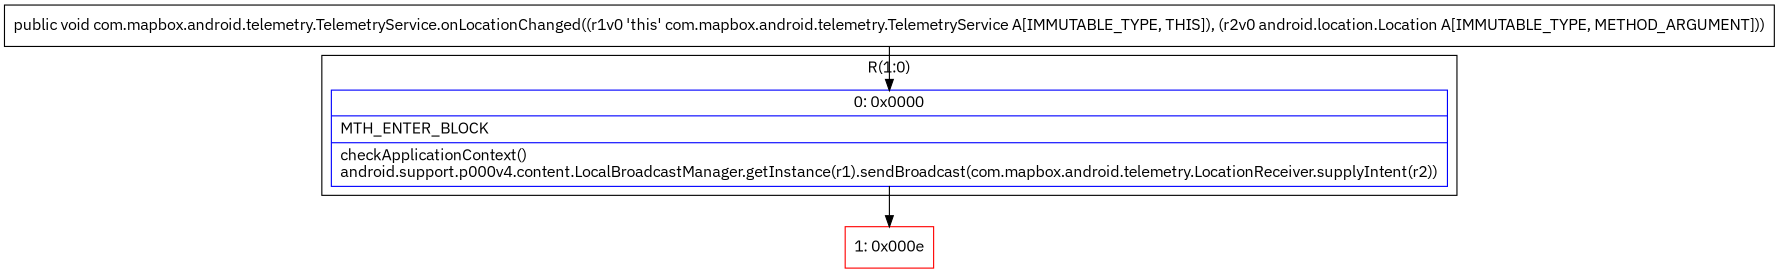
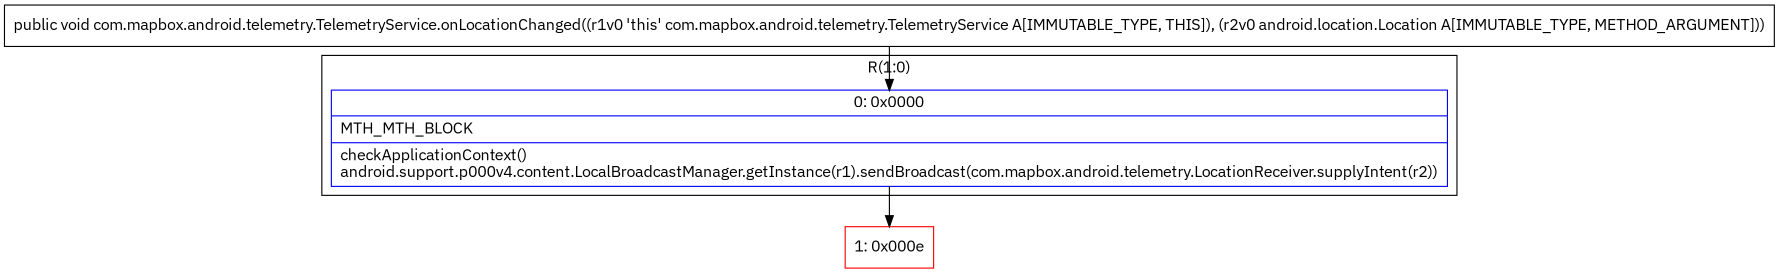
(415, 129) -> (407, 129)
